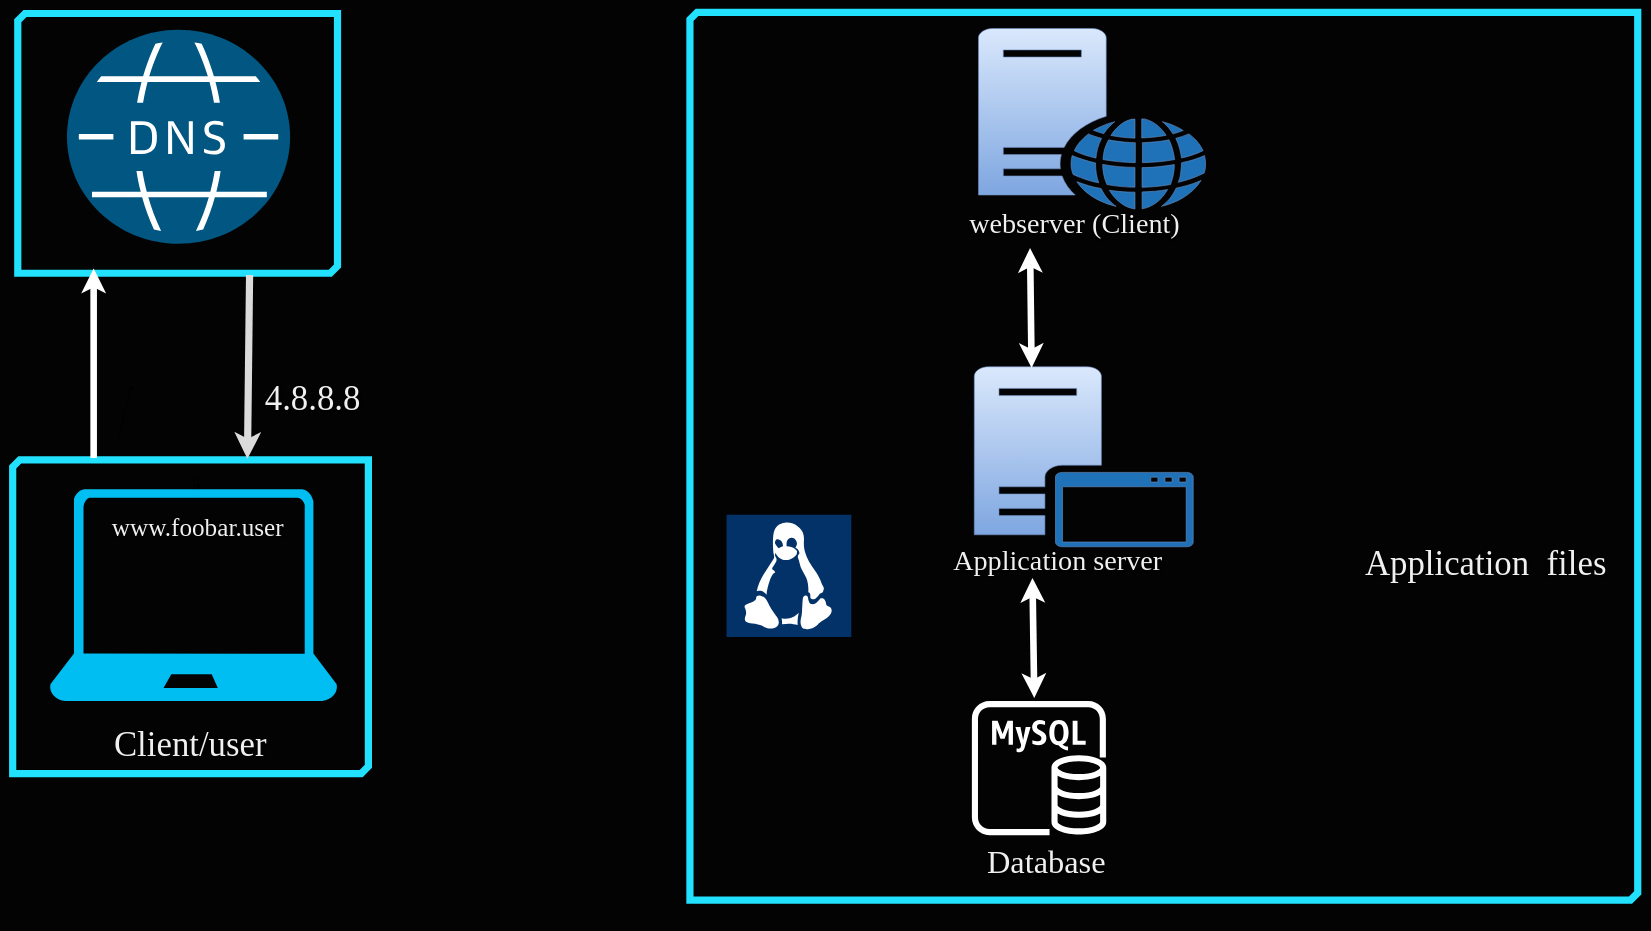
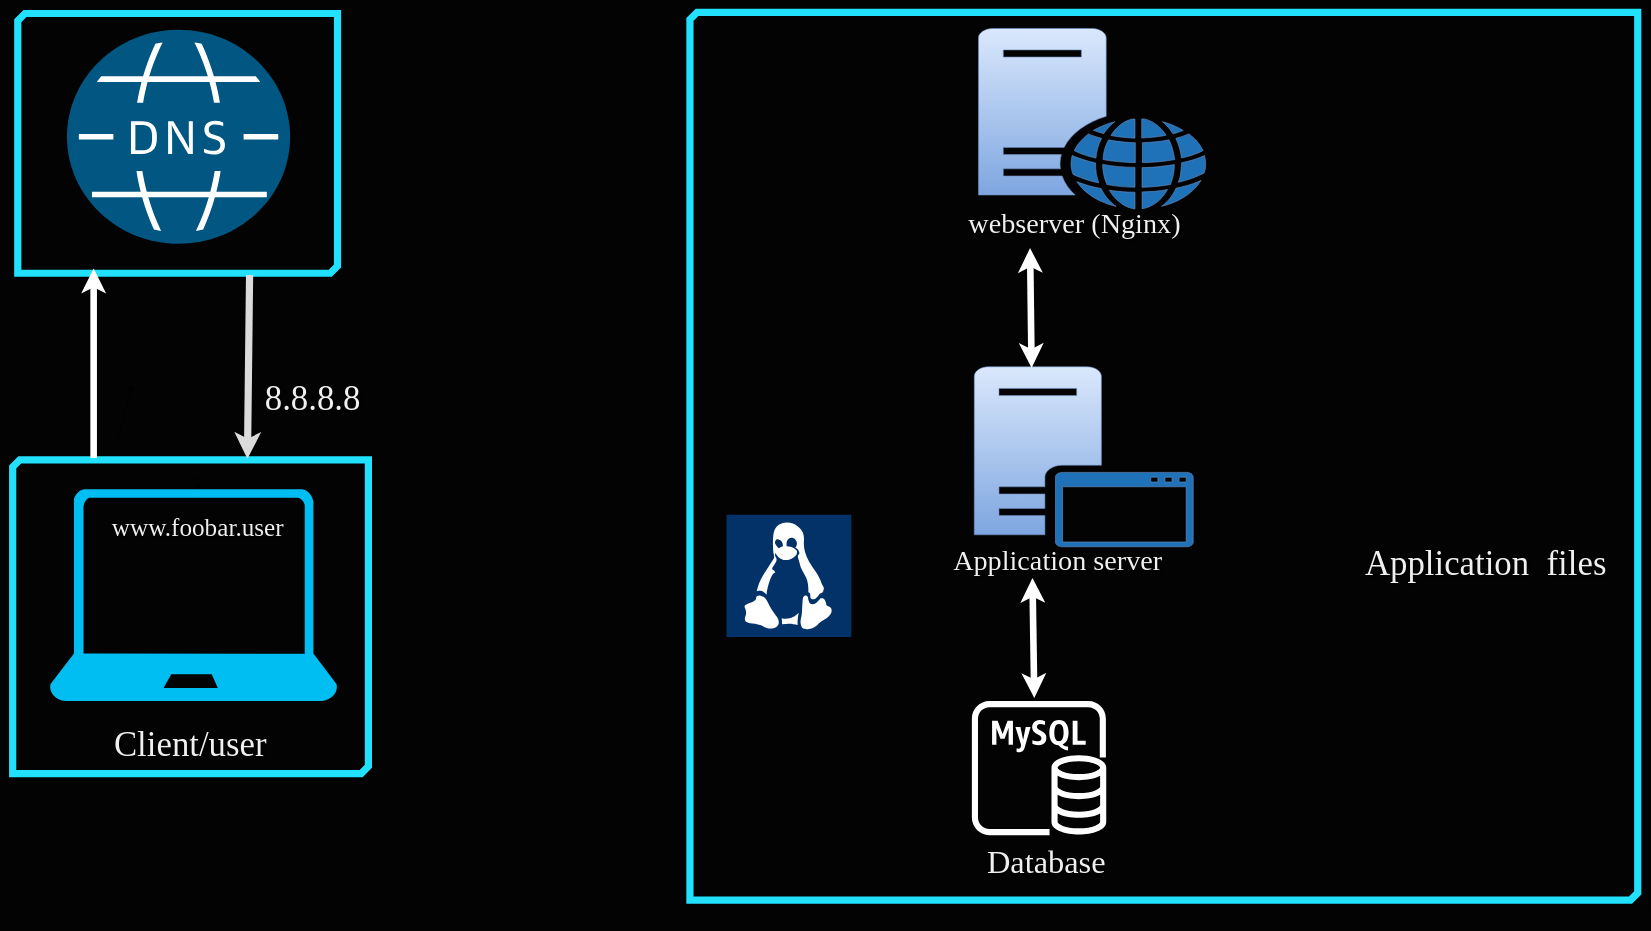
(1075, 216) -> (1075, 216)
(313, 399) -> (313, 399)
